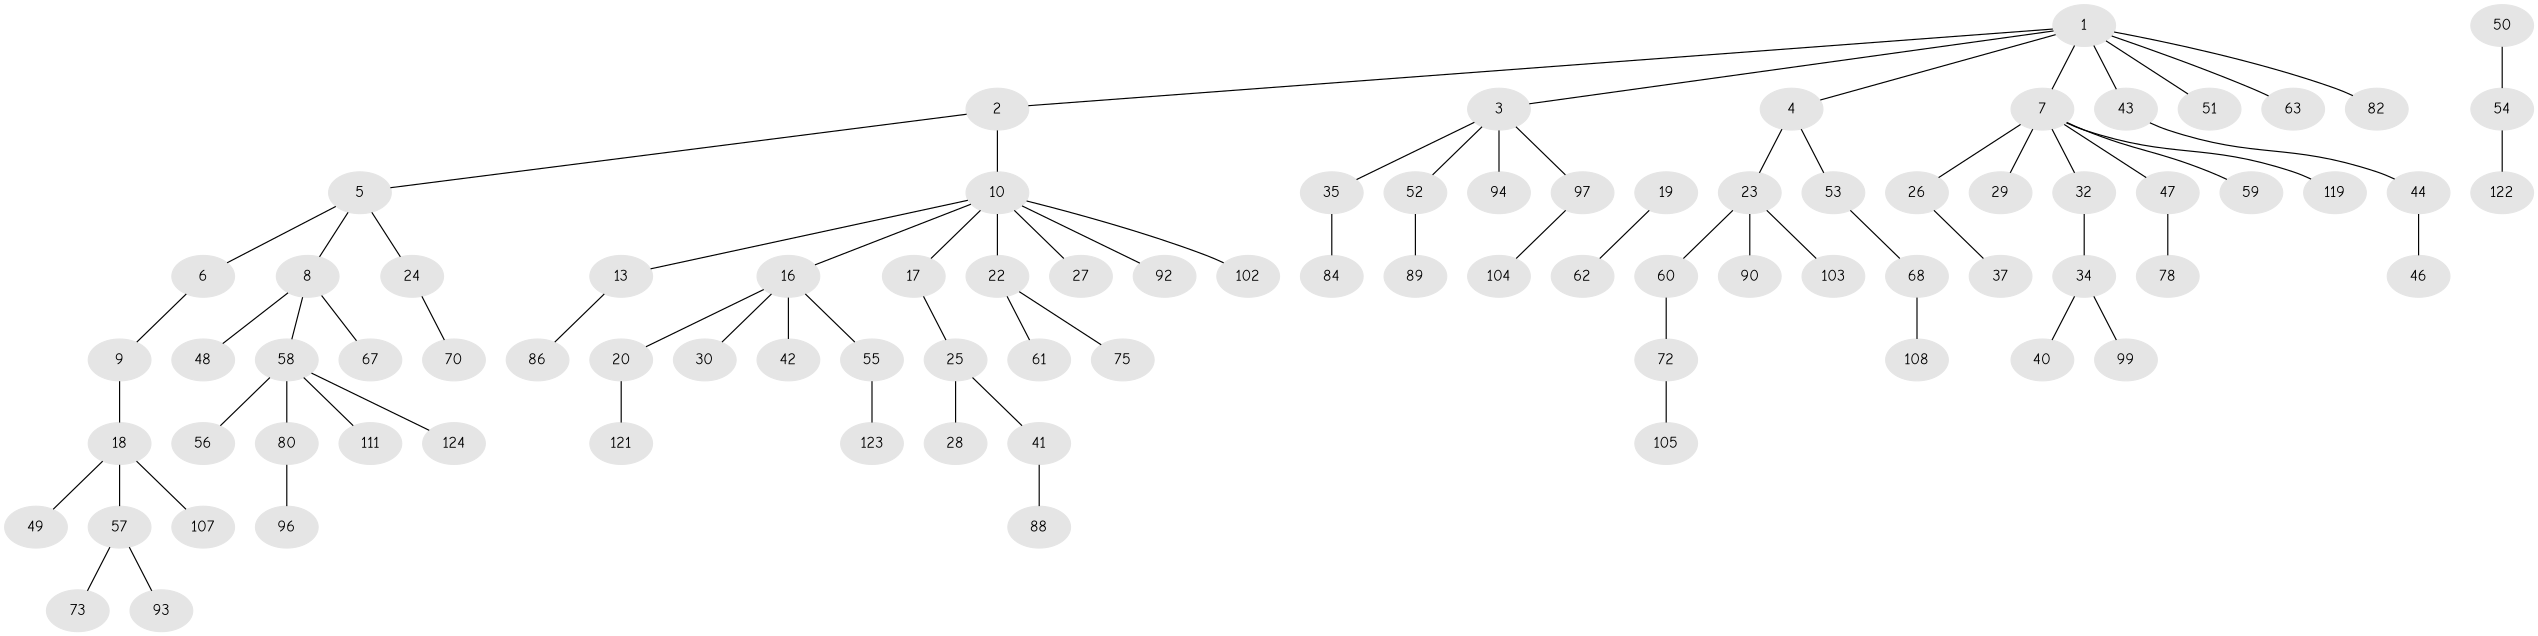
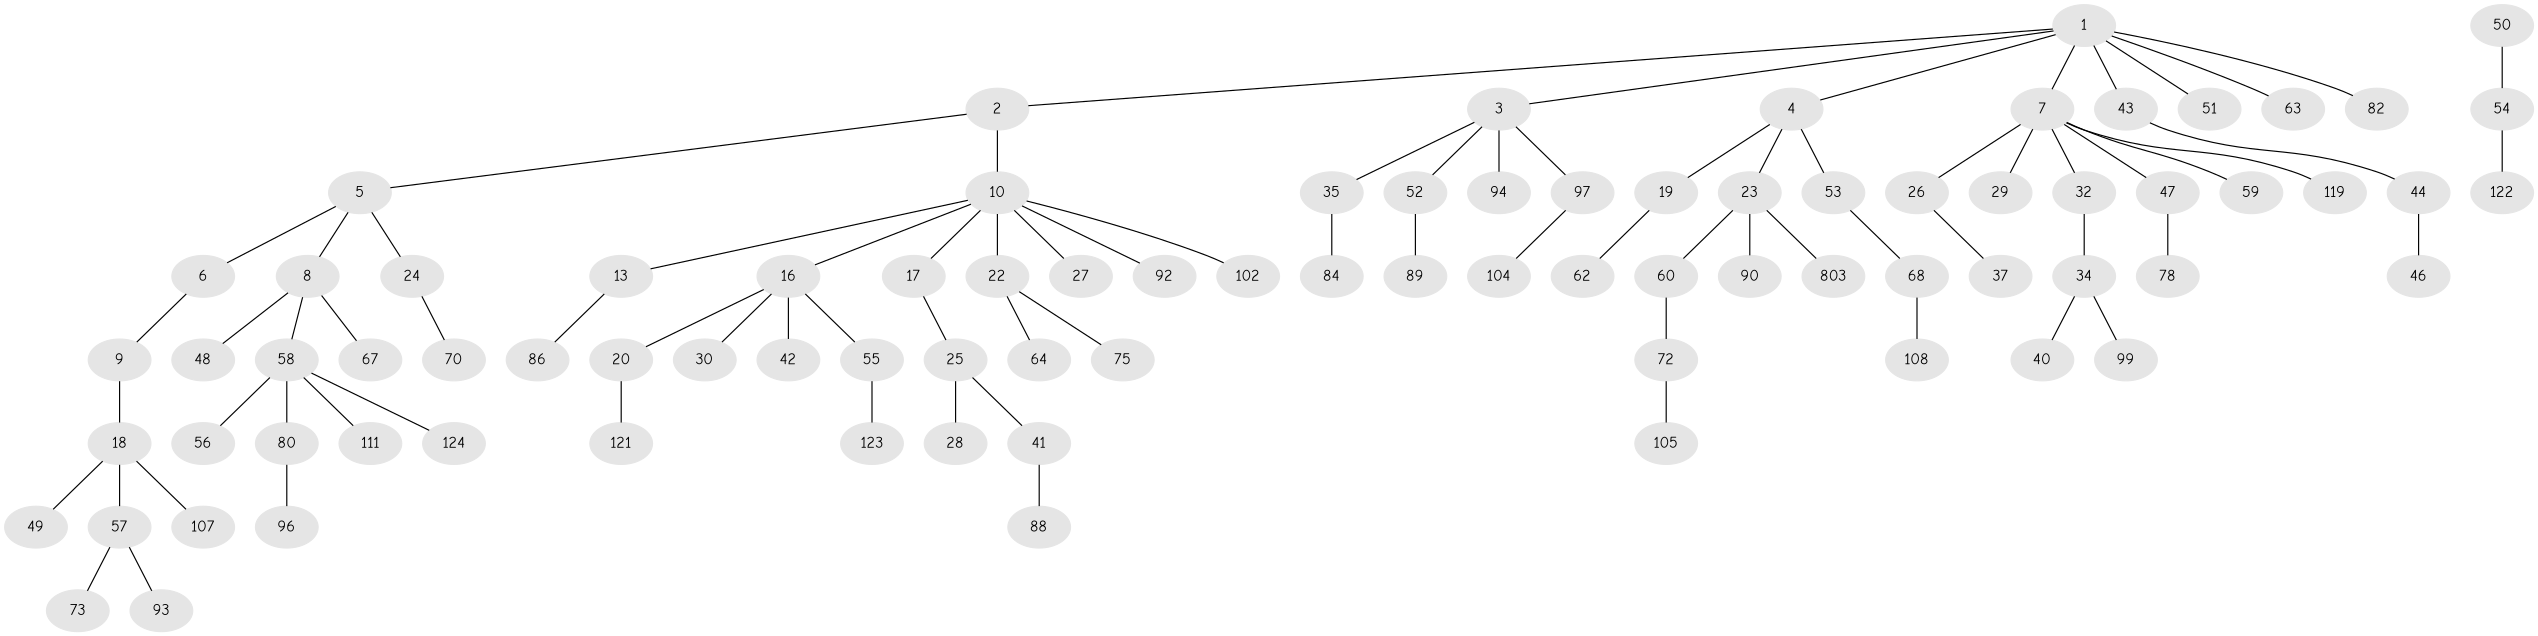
none -> (1729, 151)
(1833, 276) -> (1833, 276)
(1039, 360) -> (1039, 360)
